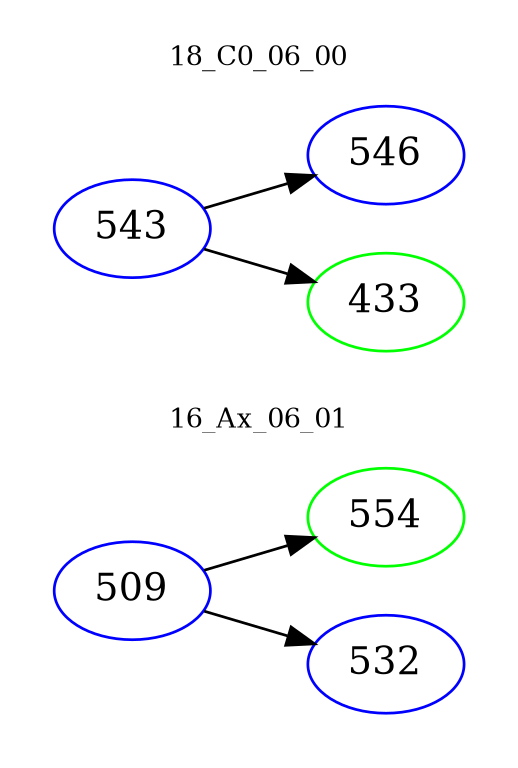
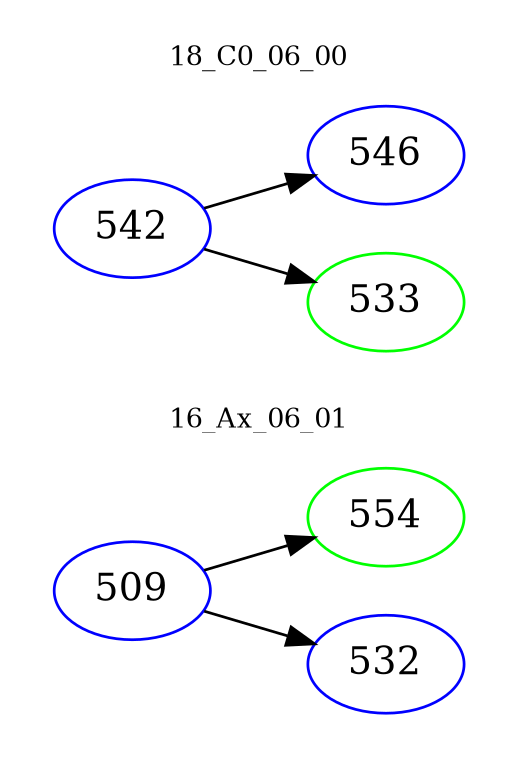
(132, 229) -> (132, 229)
(386, 302) -> (386, 302)
